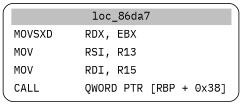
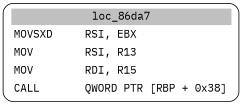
(75, 34) -> (75, 34)
